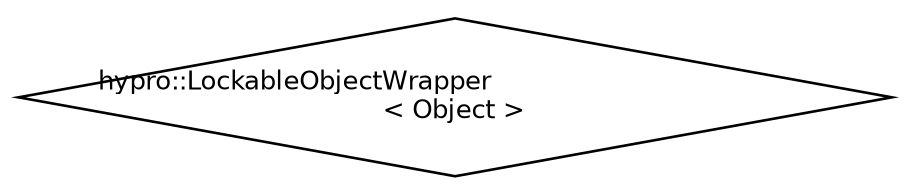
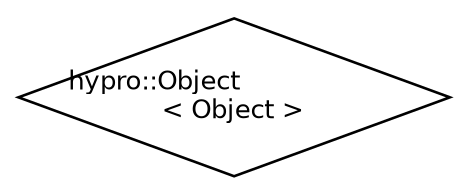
(455, 97) -> (234, 97)
